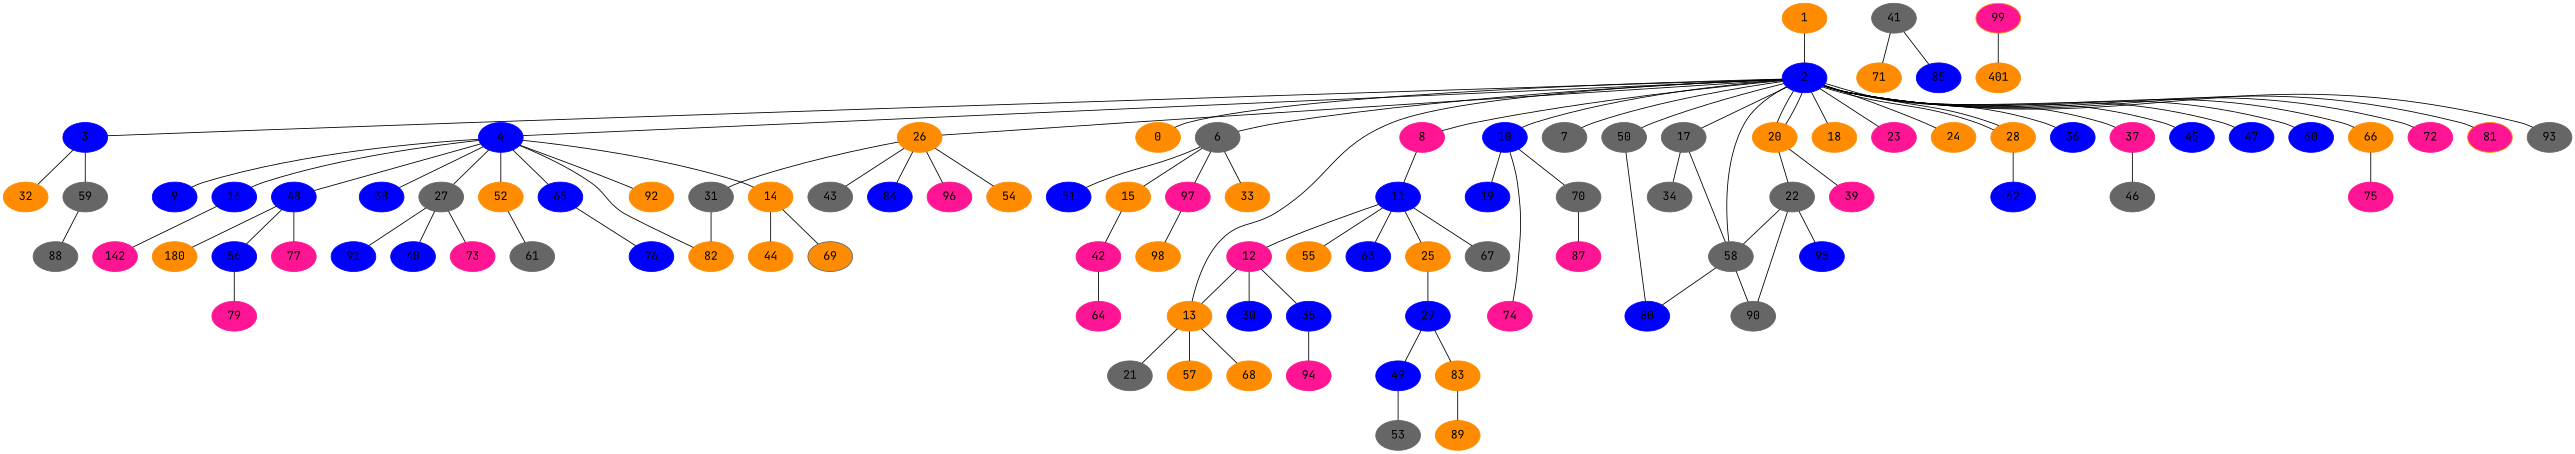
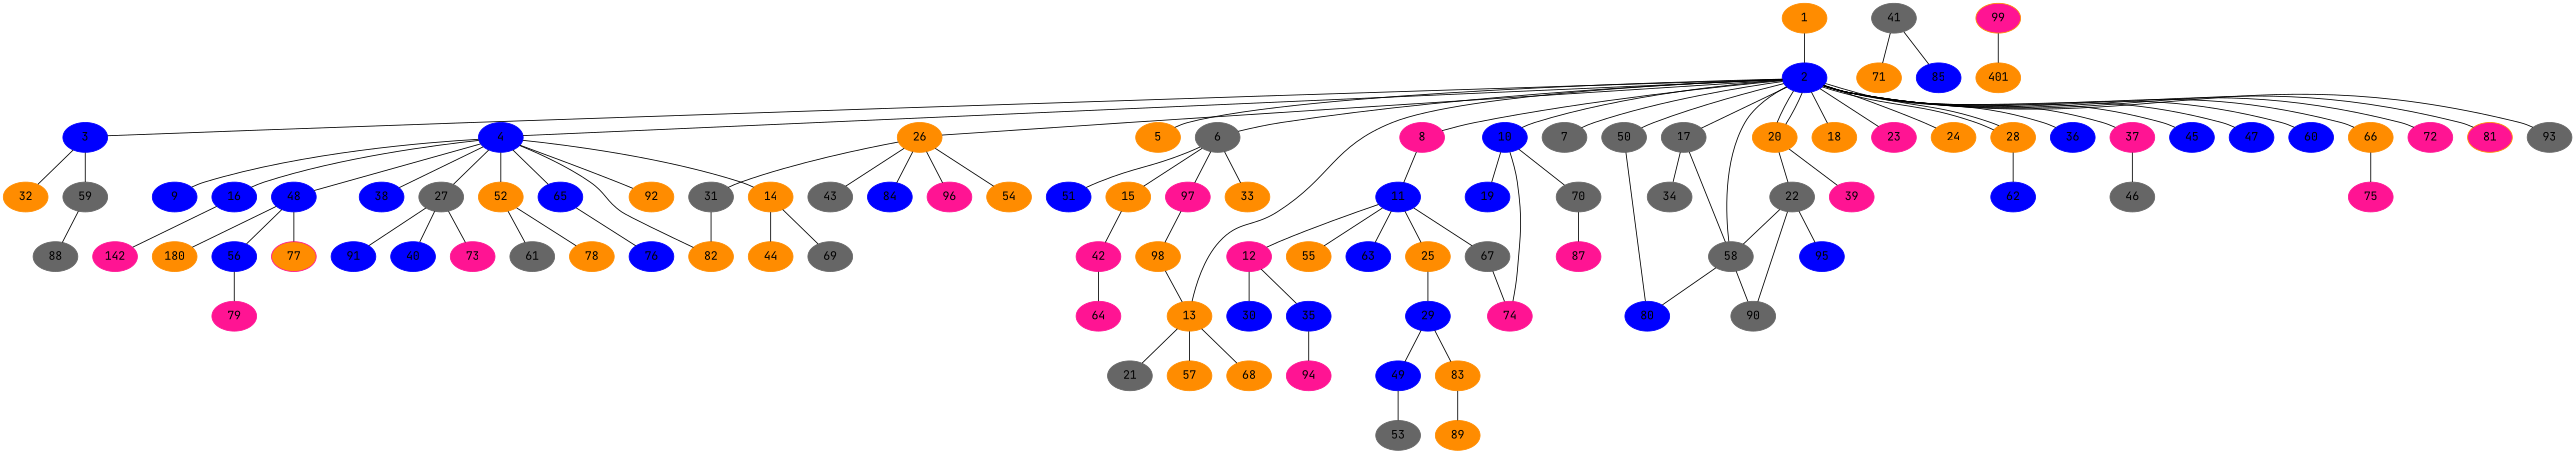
(1158, 137) -> (1158, 137)
(294, 257) -> (294, 257)
none -> (592, 257)
(830, 257) -> (830, 257)
(1219, 286) -> (1174, 286)
none -> (1499, 286)
